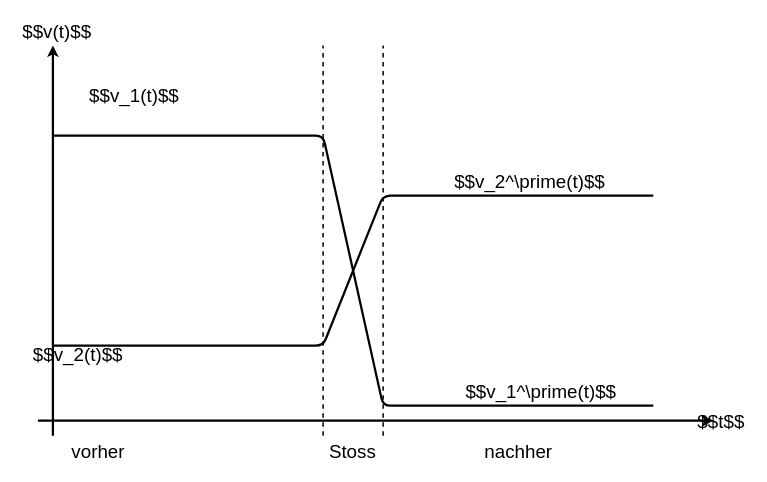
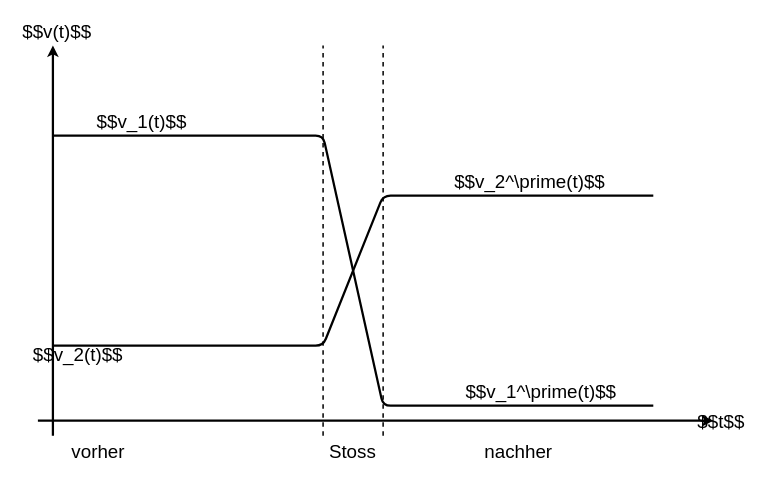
(134, 95) -> (141, 121)
